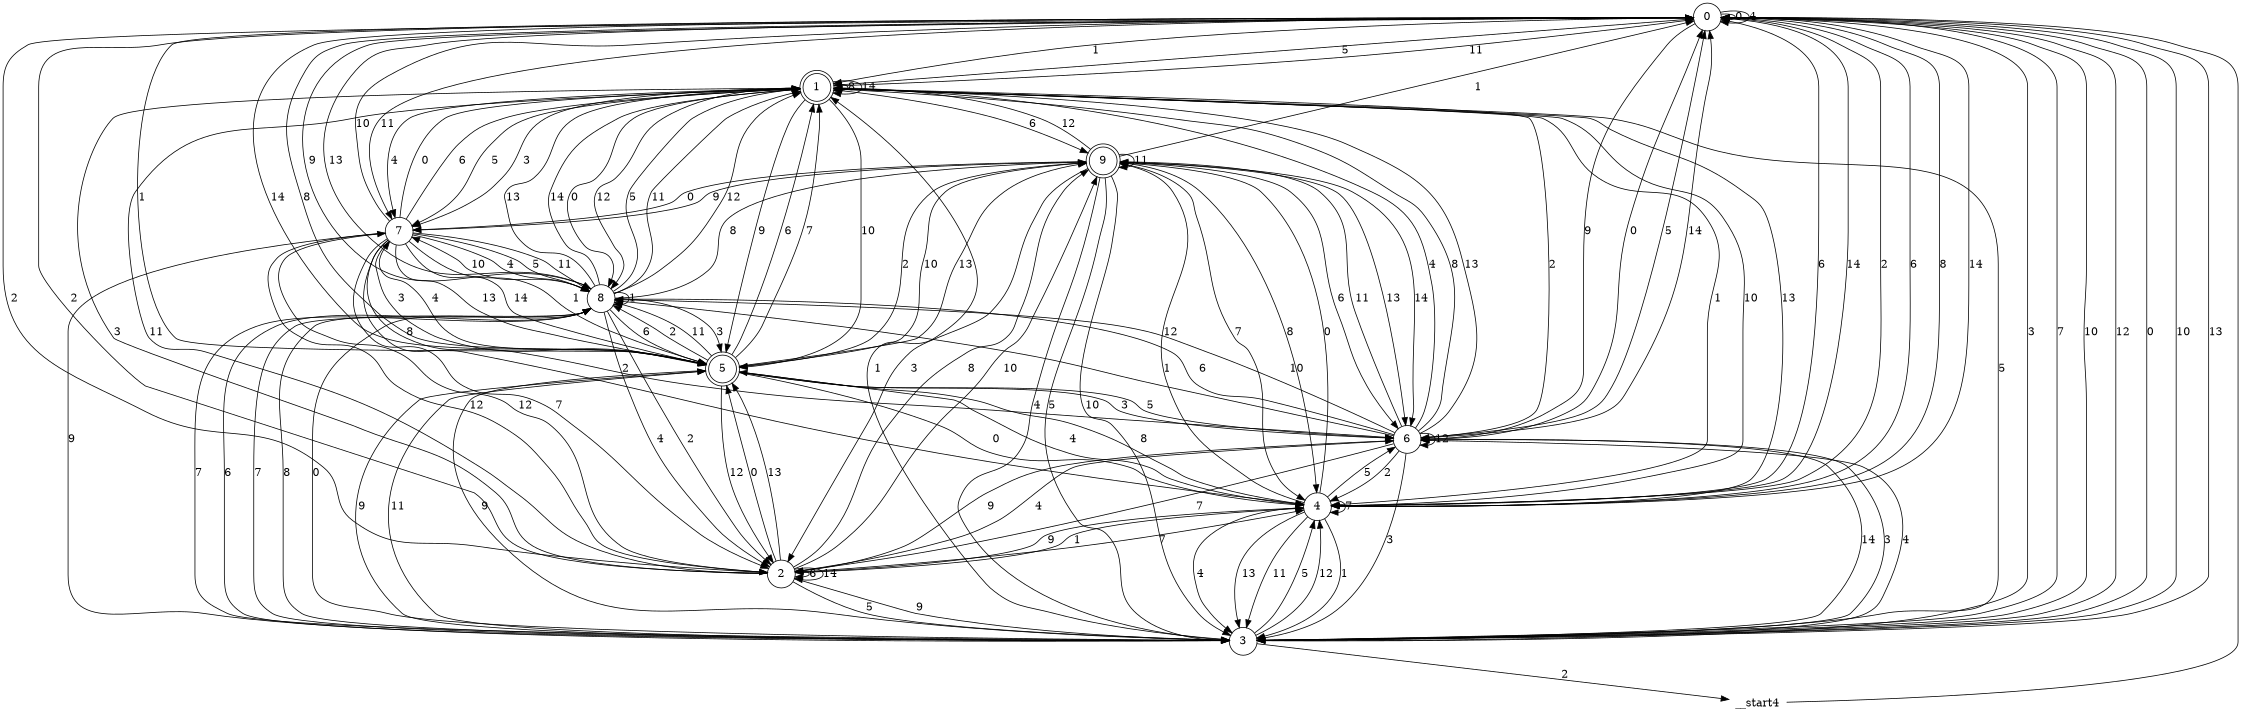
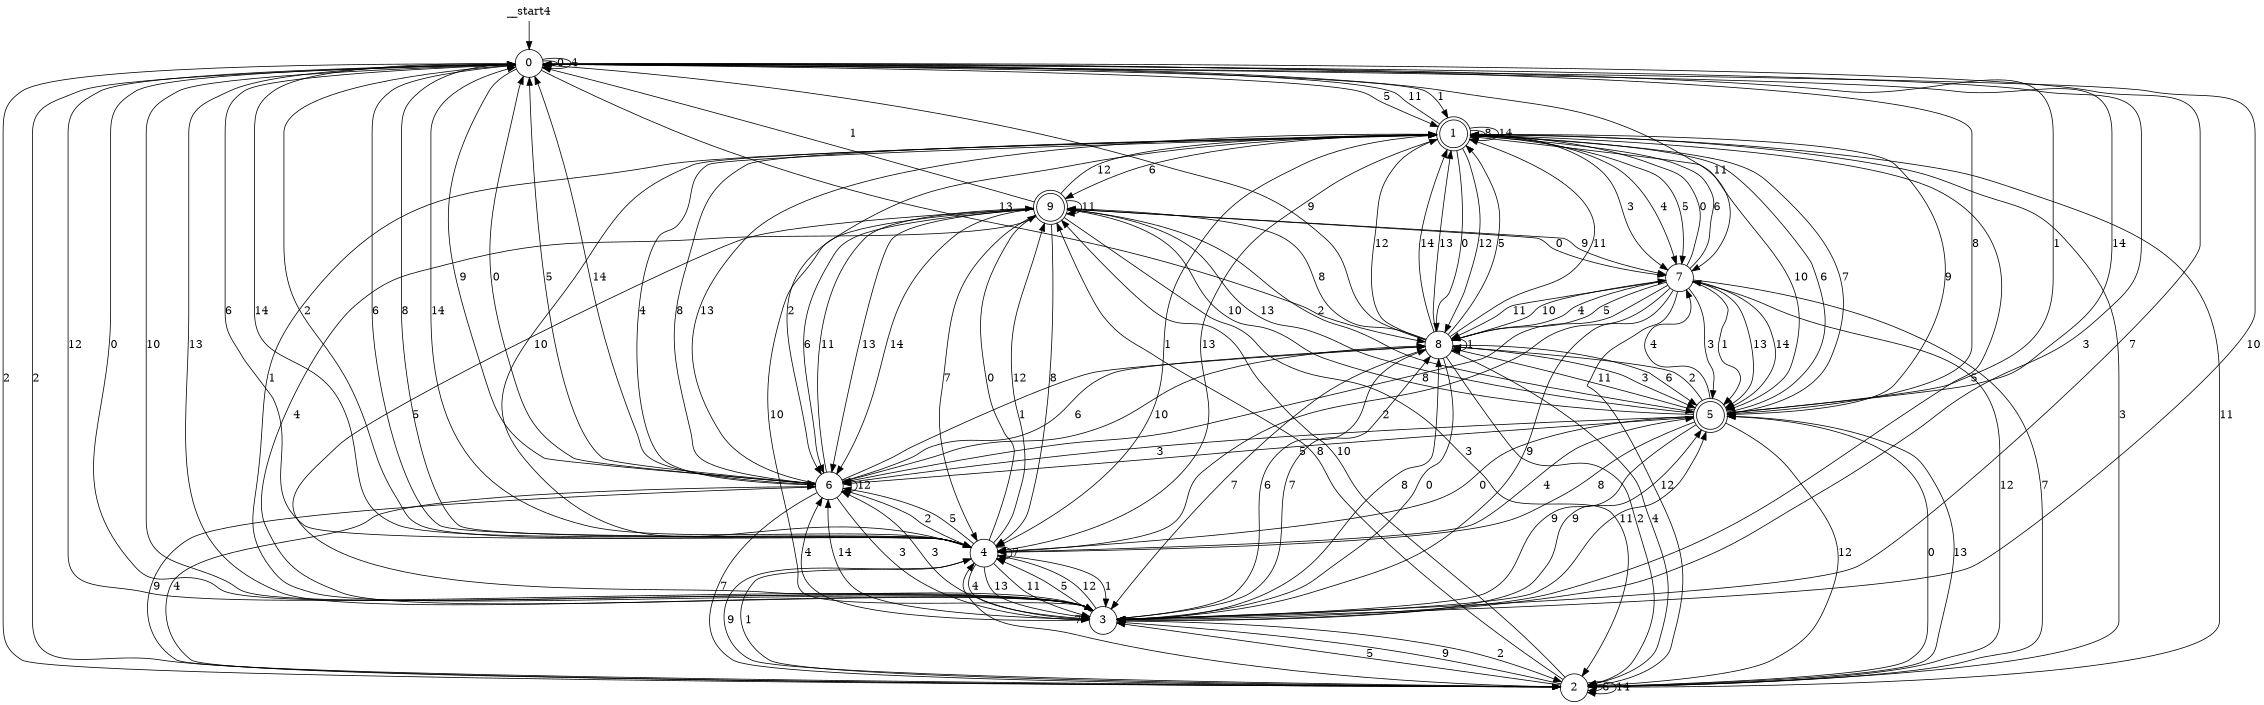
(840, 34) -> none
(1489, 671) -> (1338, 632)
